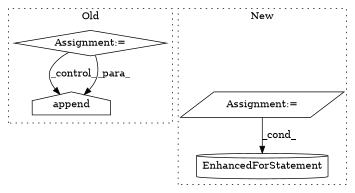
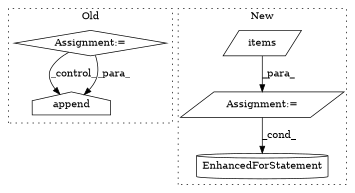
none -> (262, 43)
